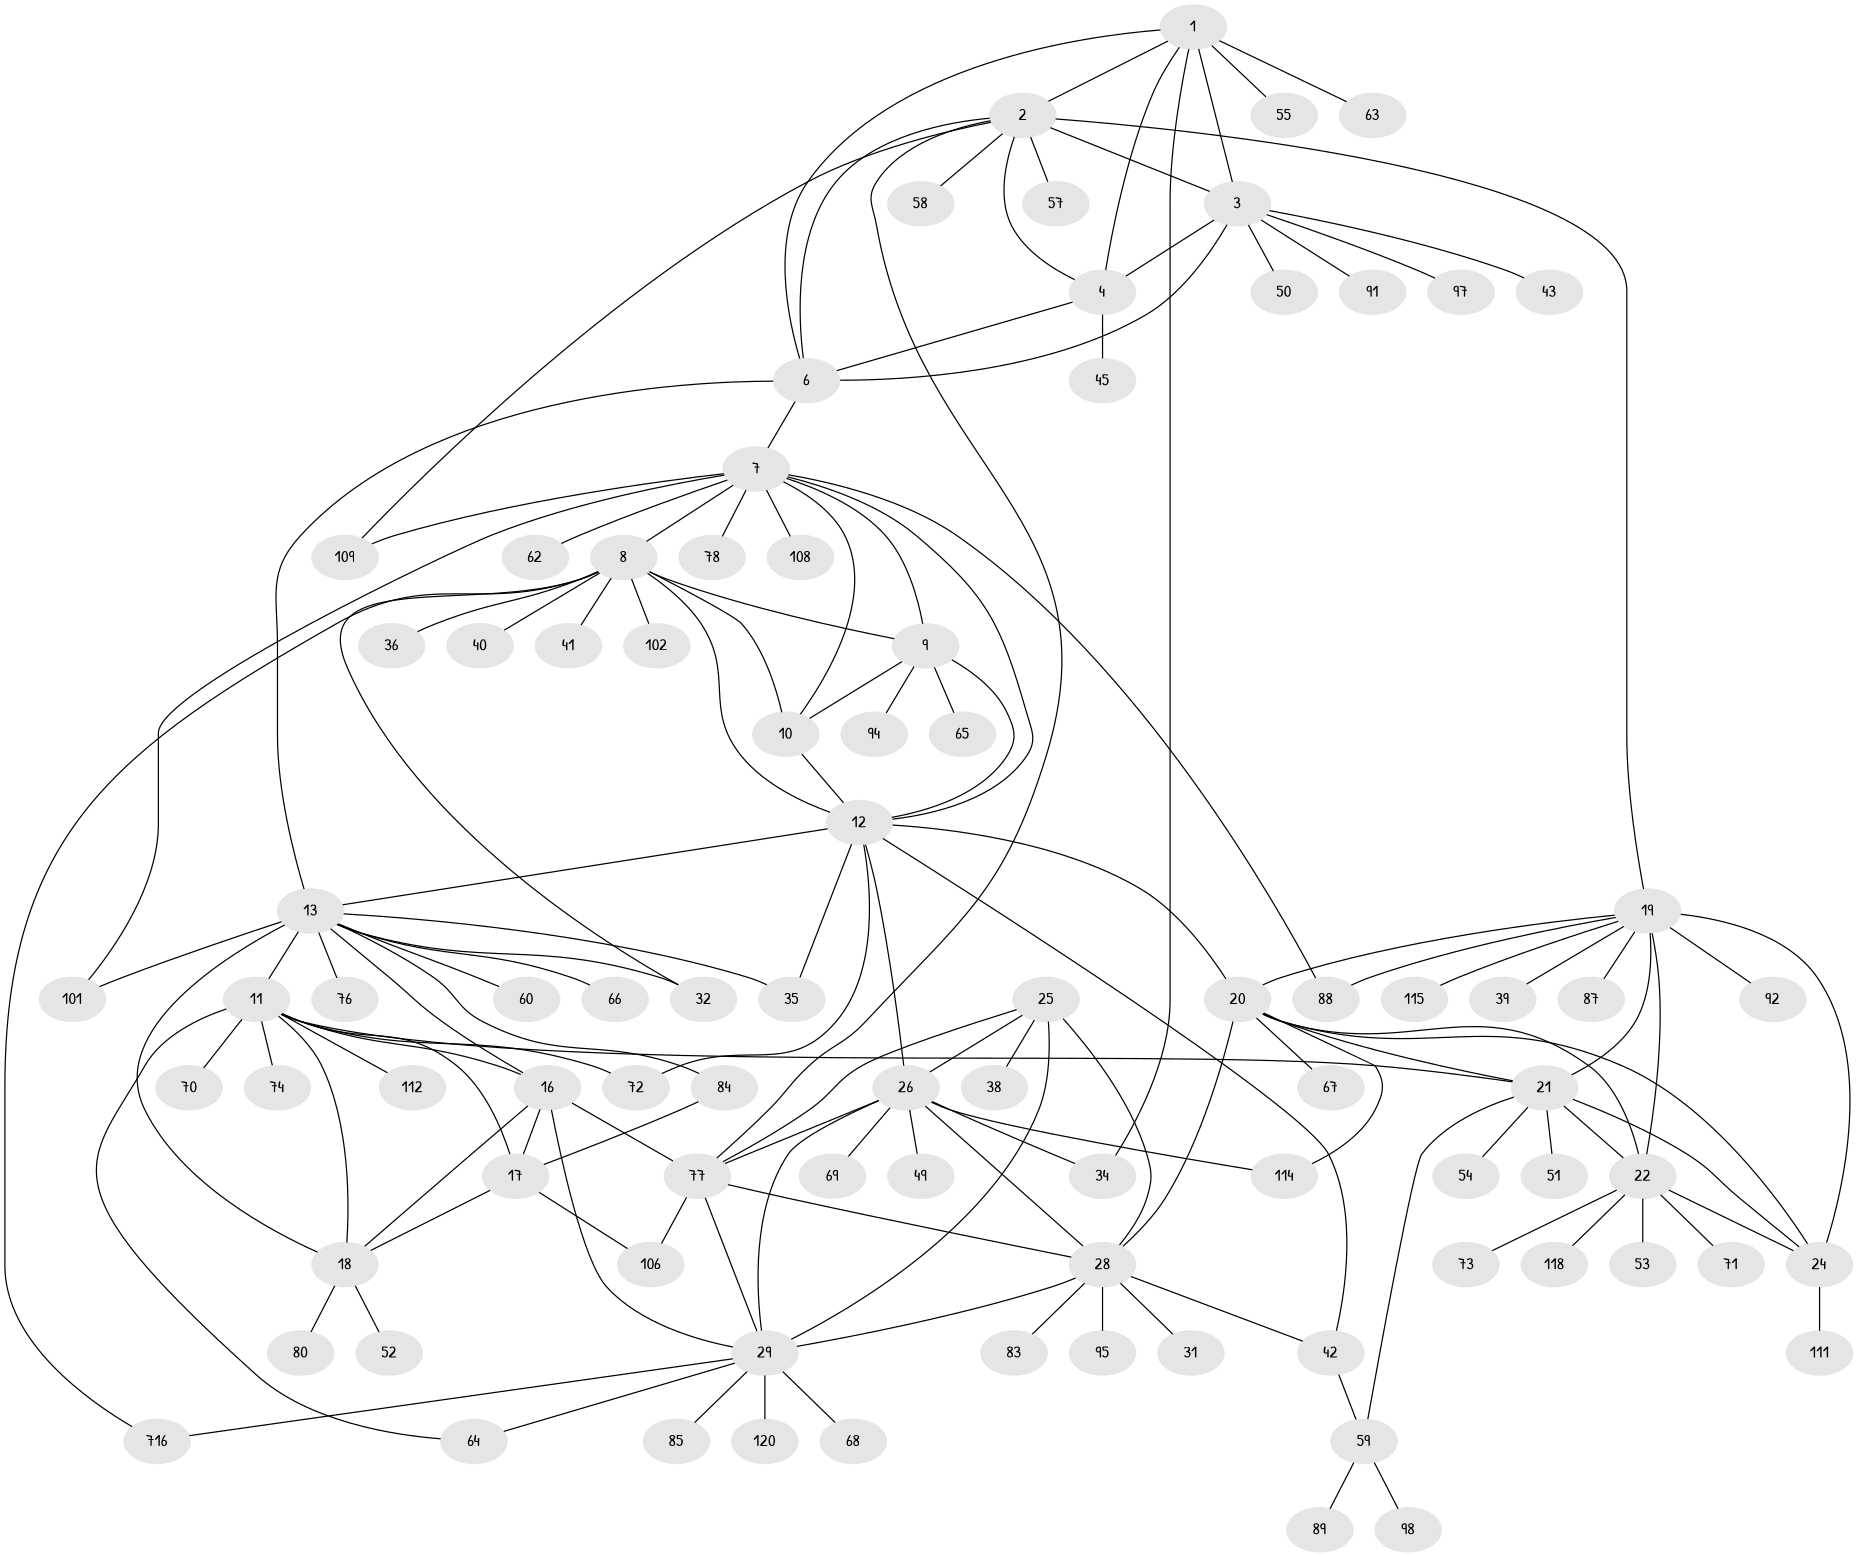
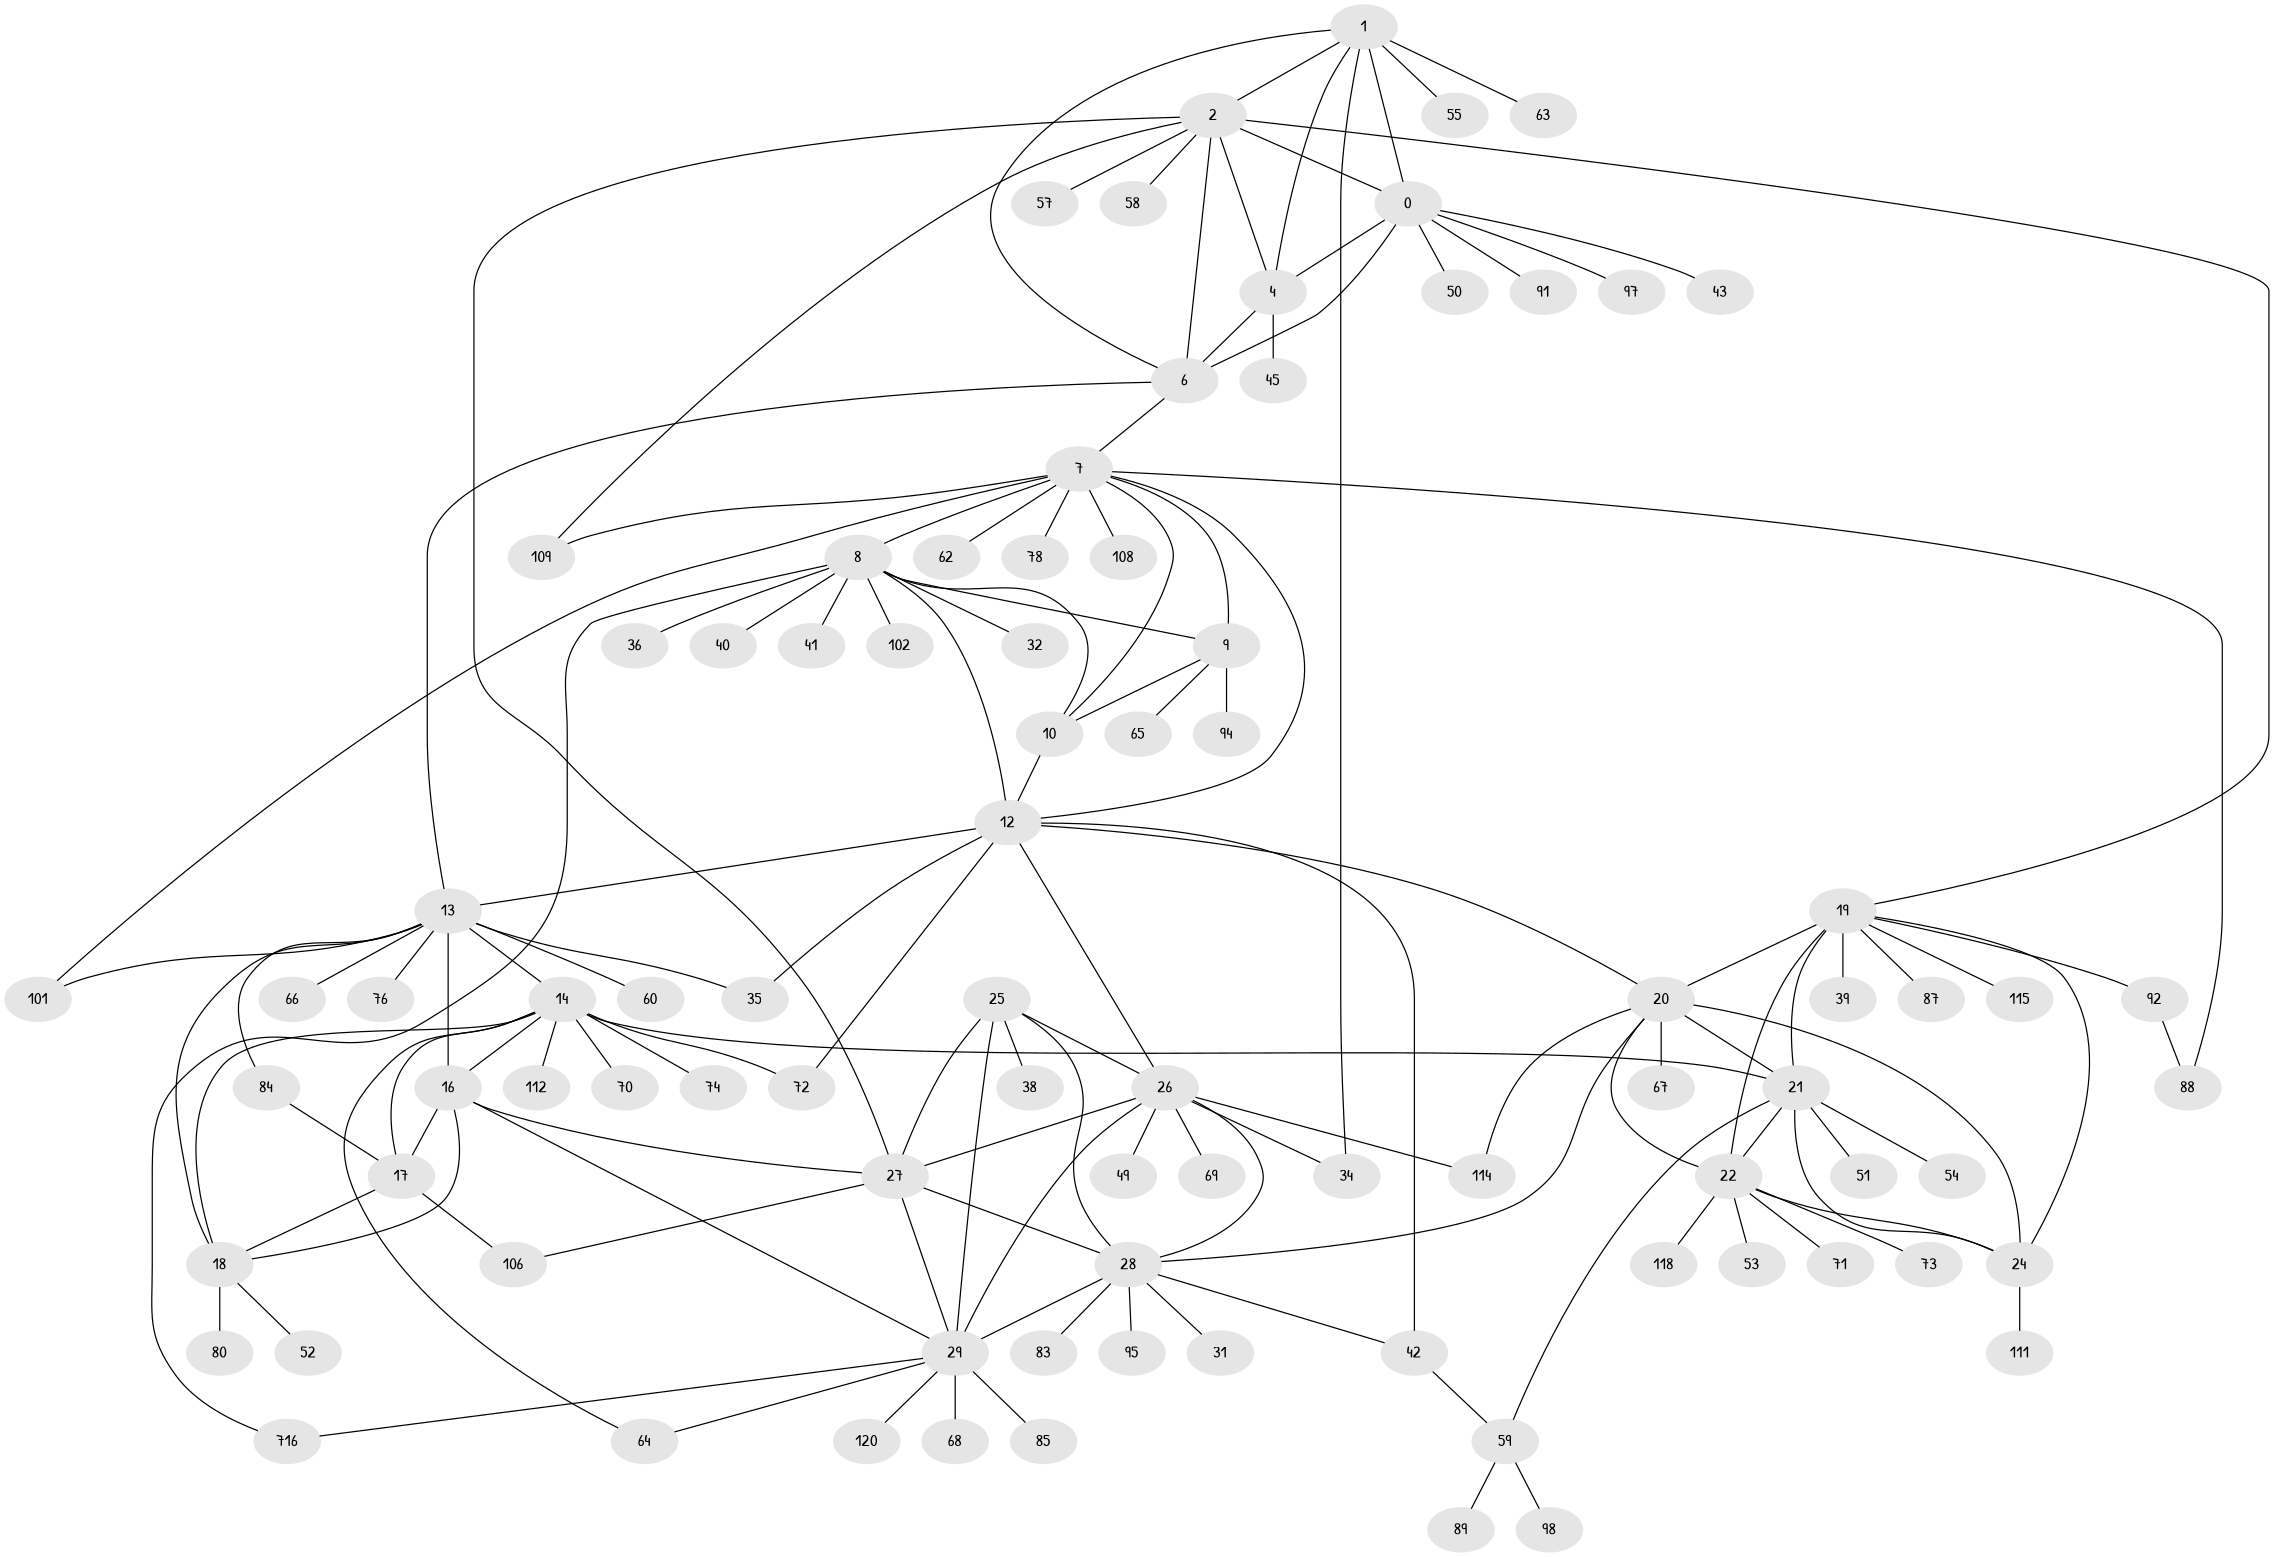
(1238, 204) -> (1408, 204)
(1004, 760) -> none
(1482, 945) -> (2171, 1043)
(516, 954) -> none
(257, 999) -> (562, 999)
(697, 1176) -> (895, 1176)
